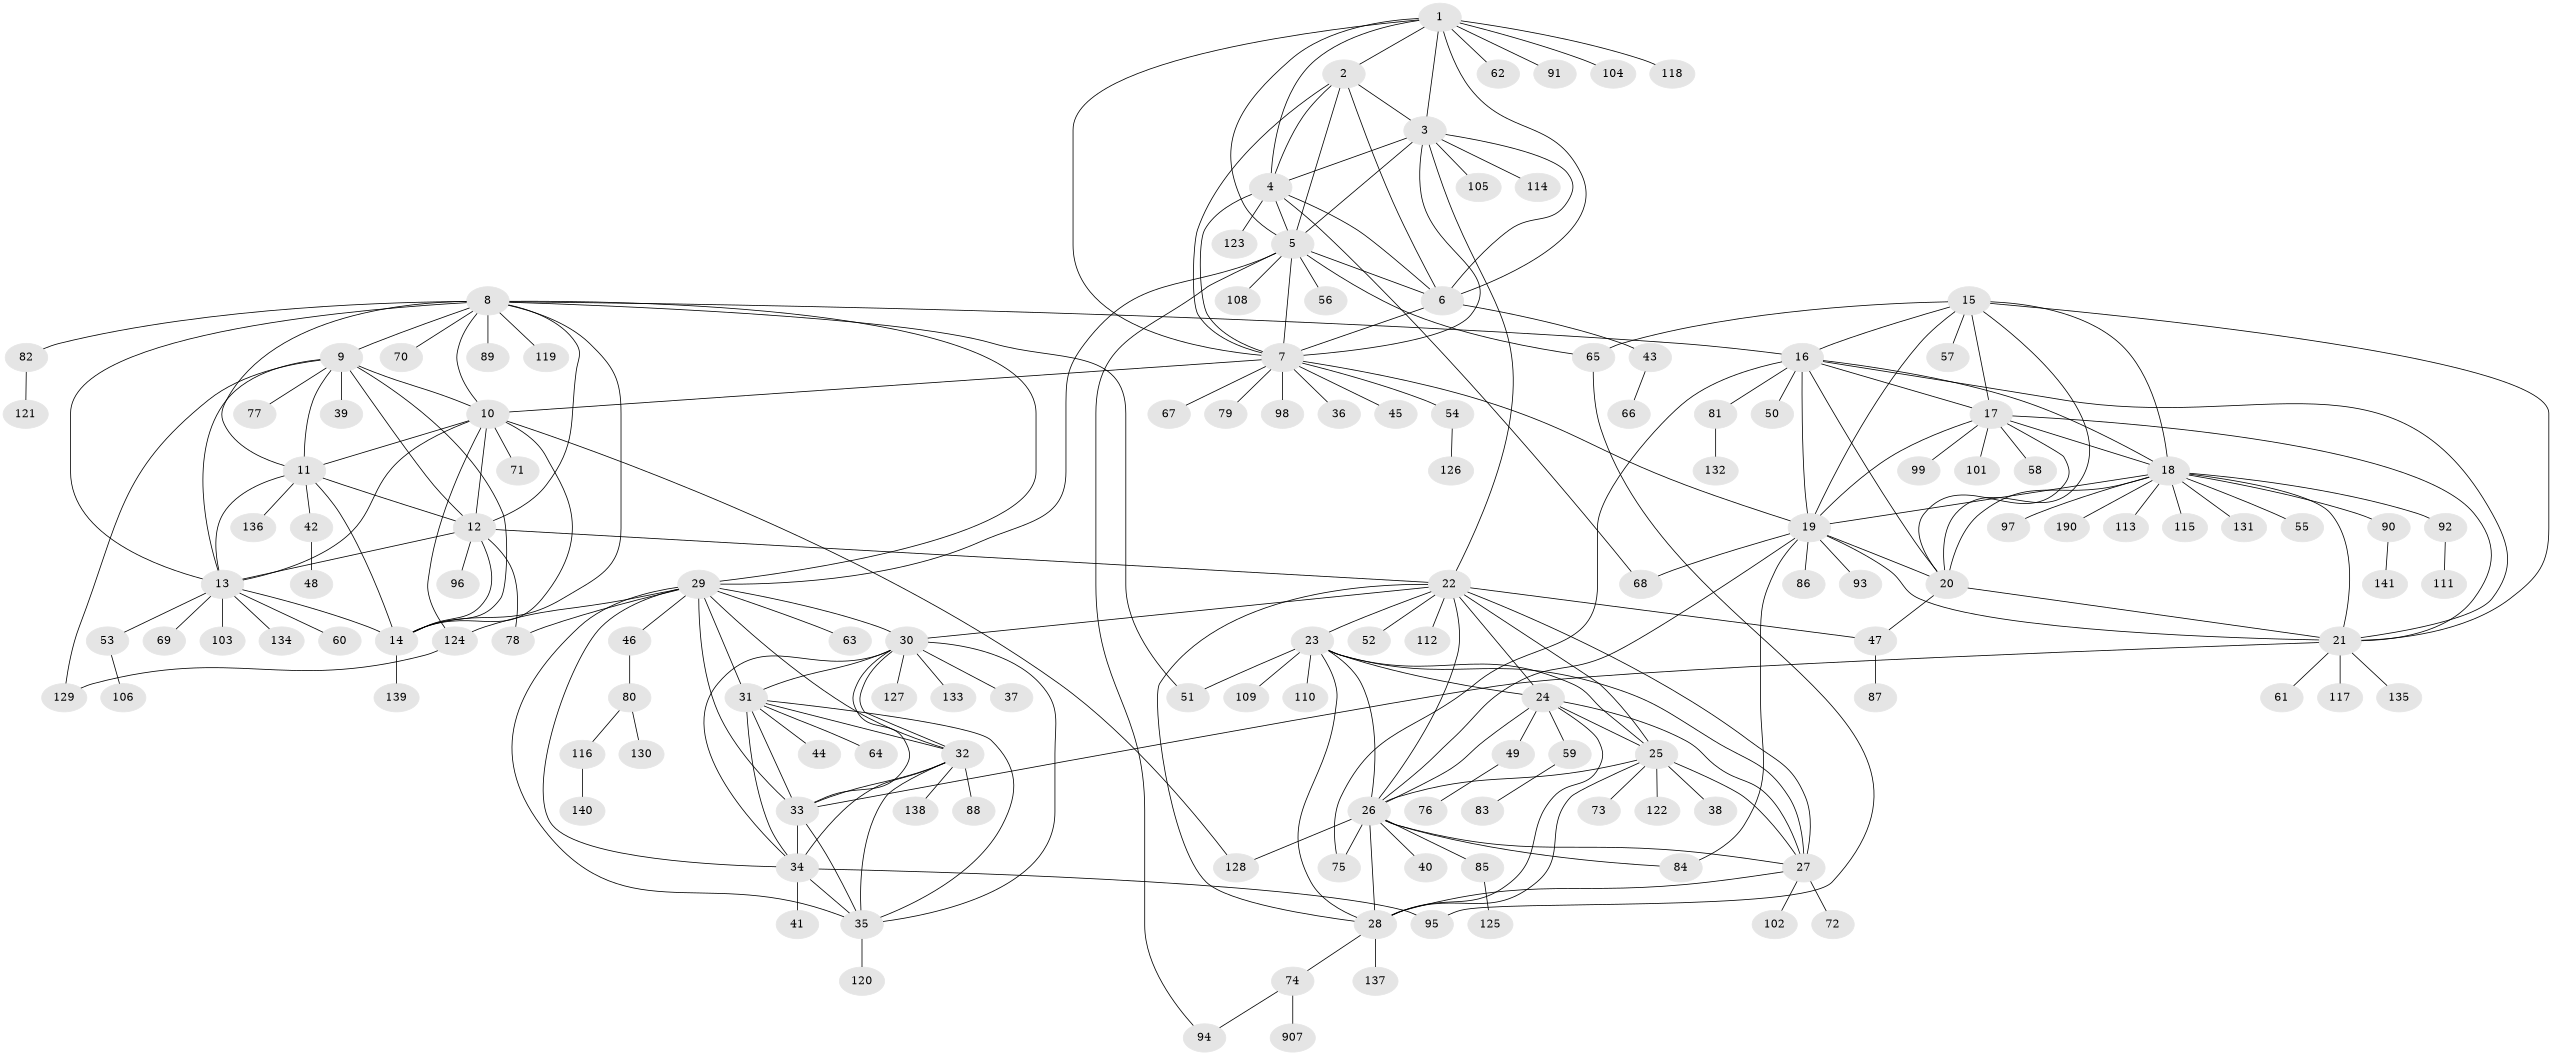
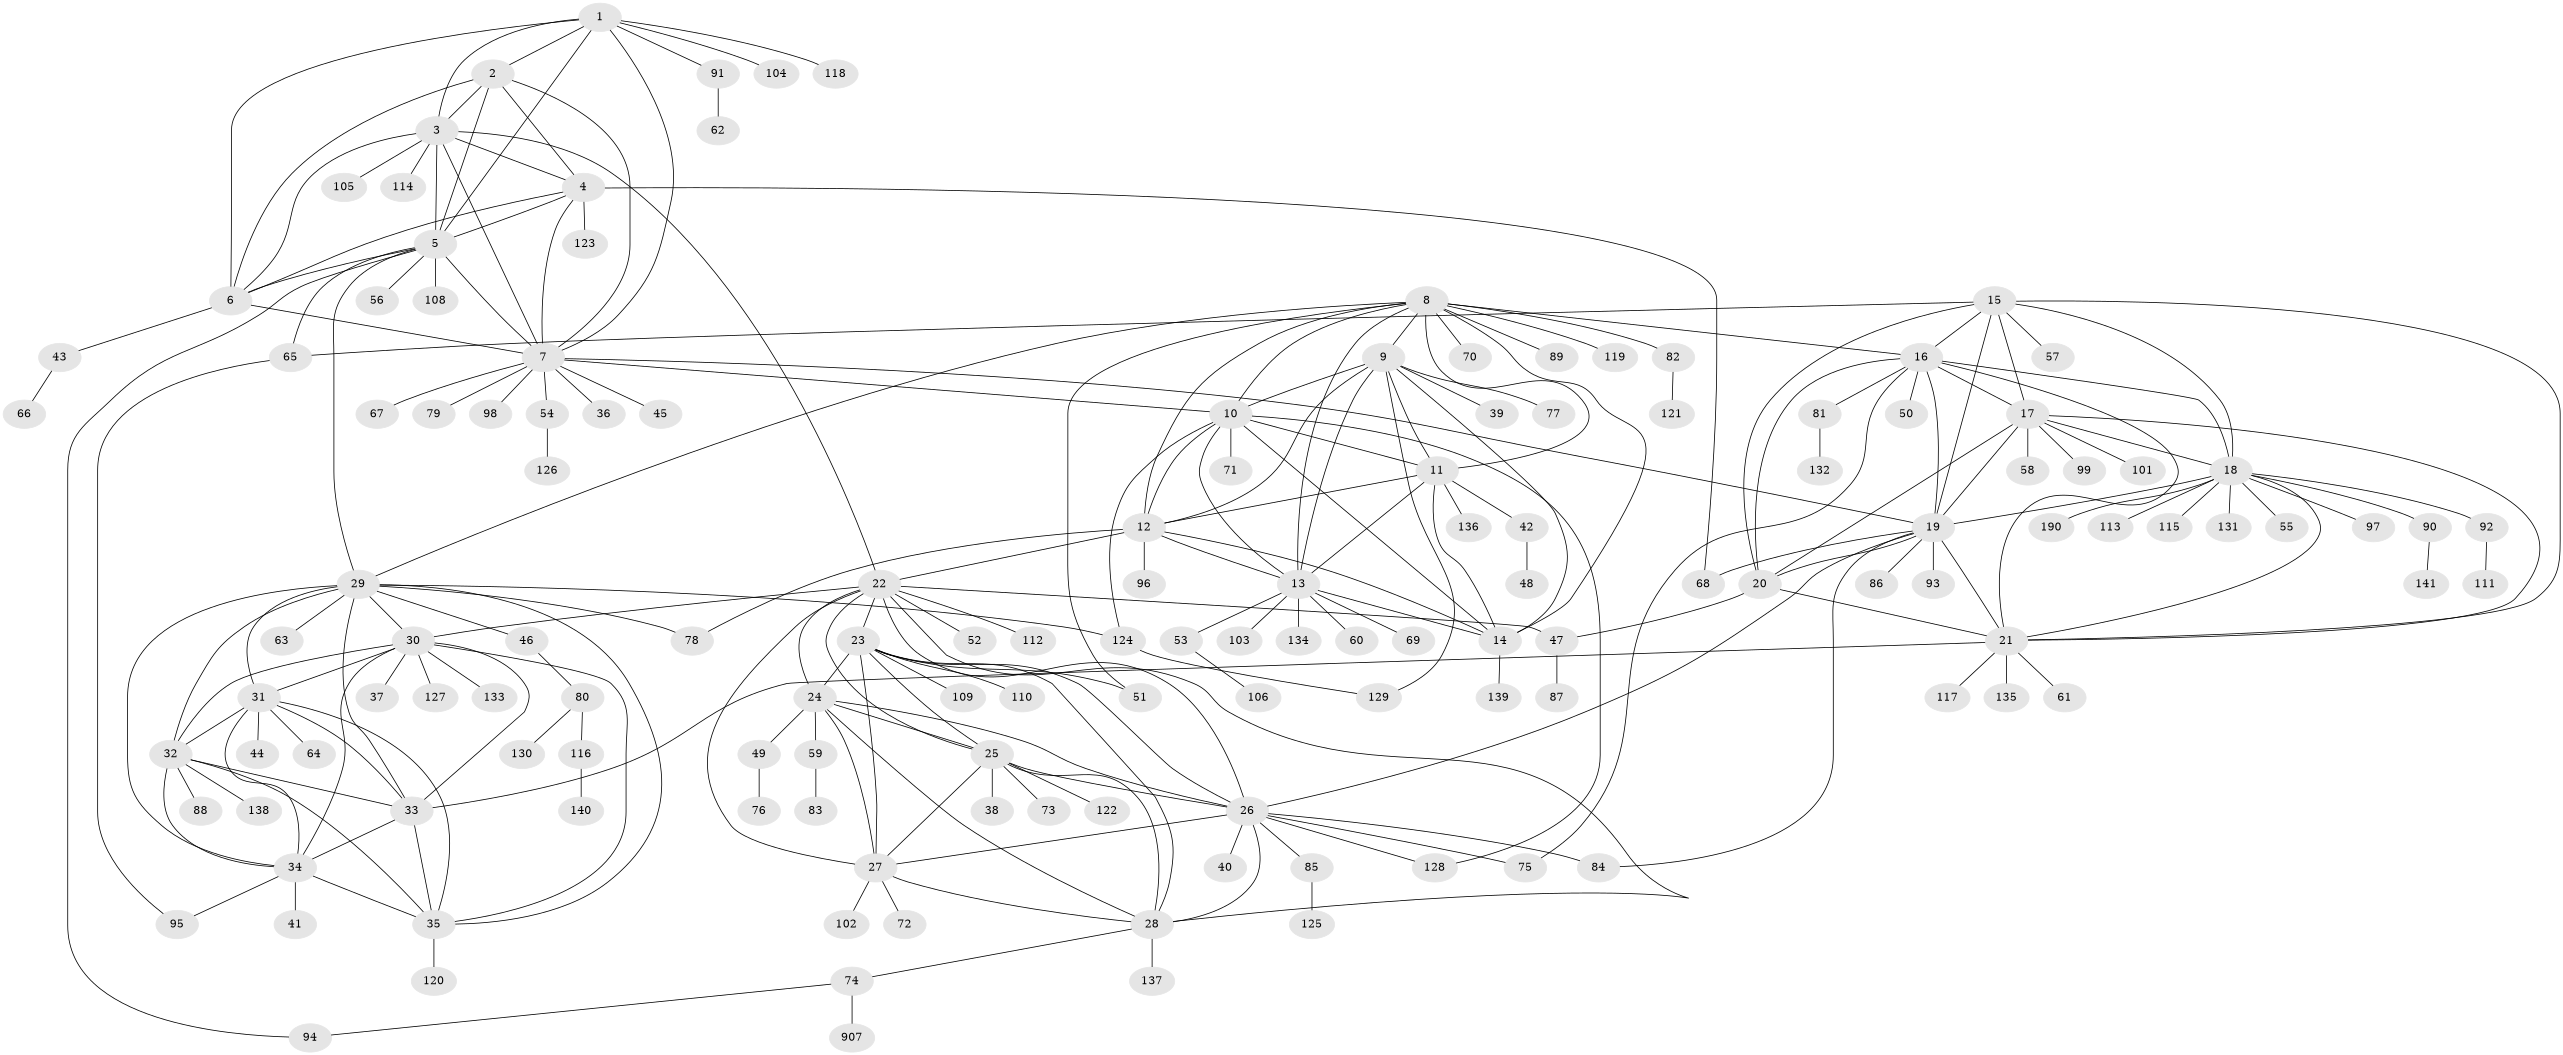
(1469, 46) -> (718, 102)
(1311, 64) -> none
(1991, 506) -> none
